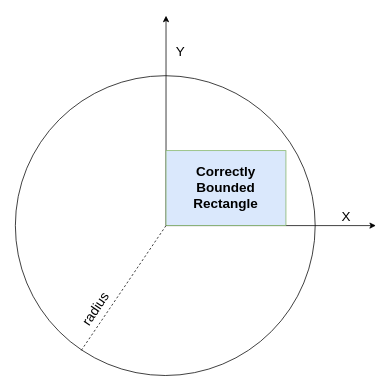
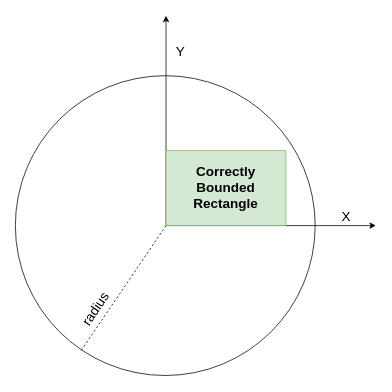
(226, 188) -> (226, 188)
